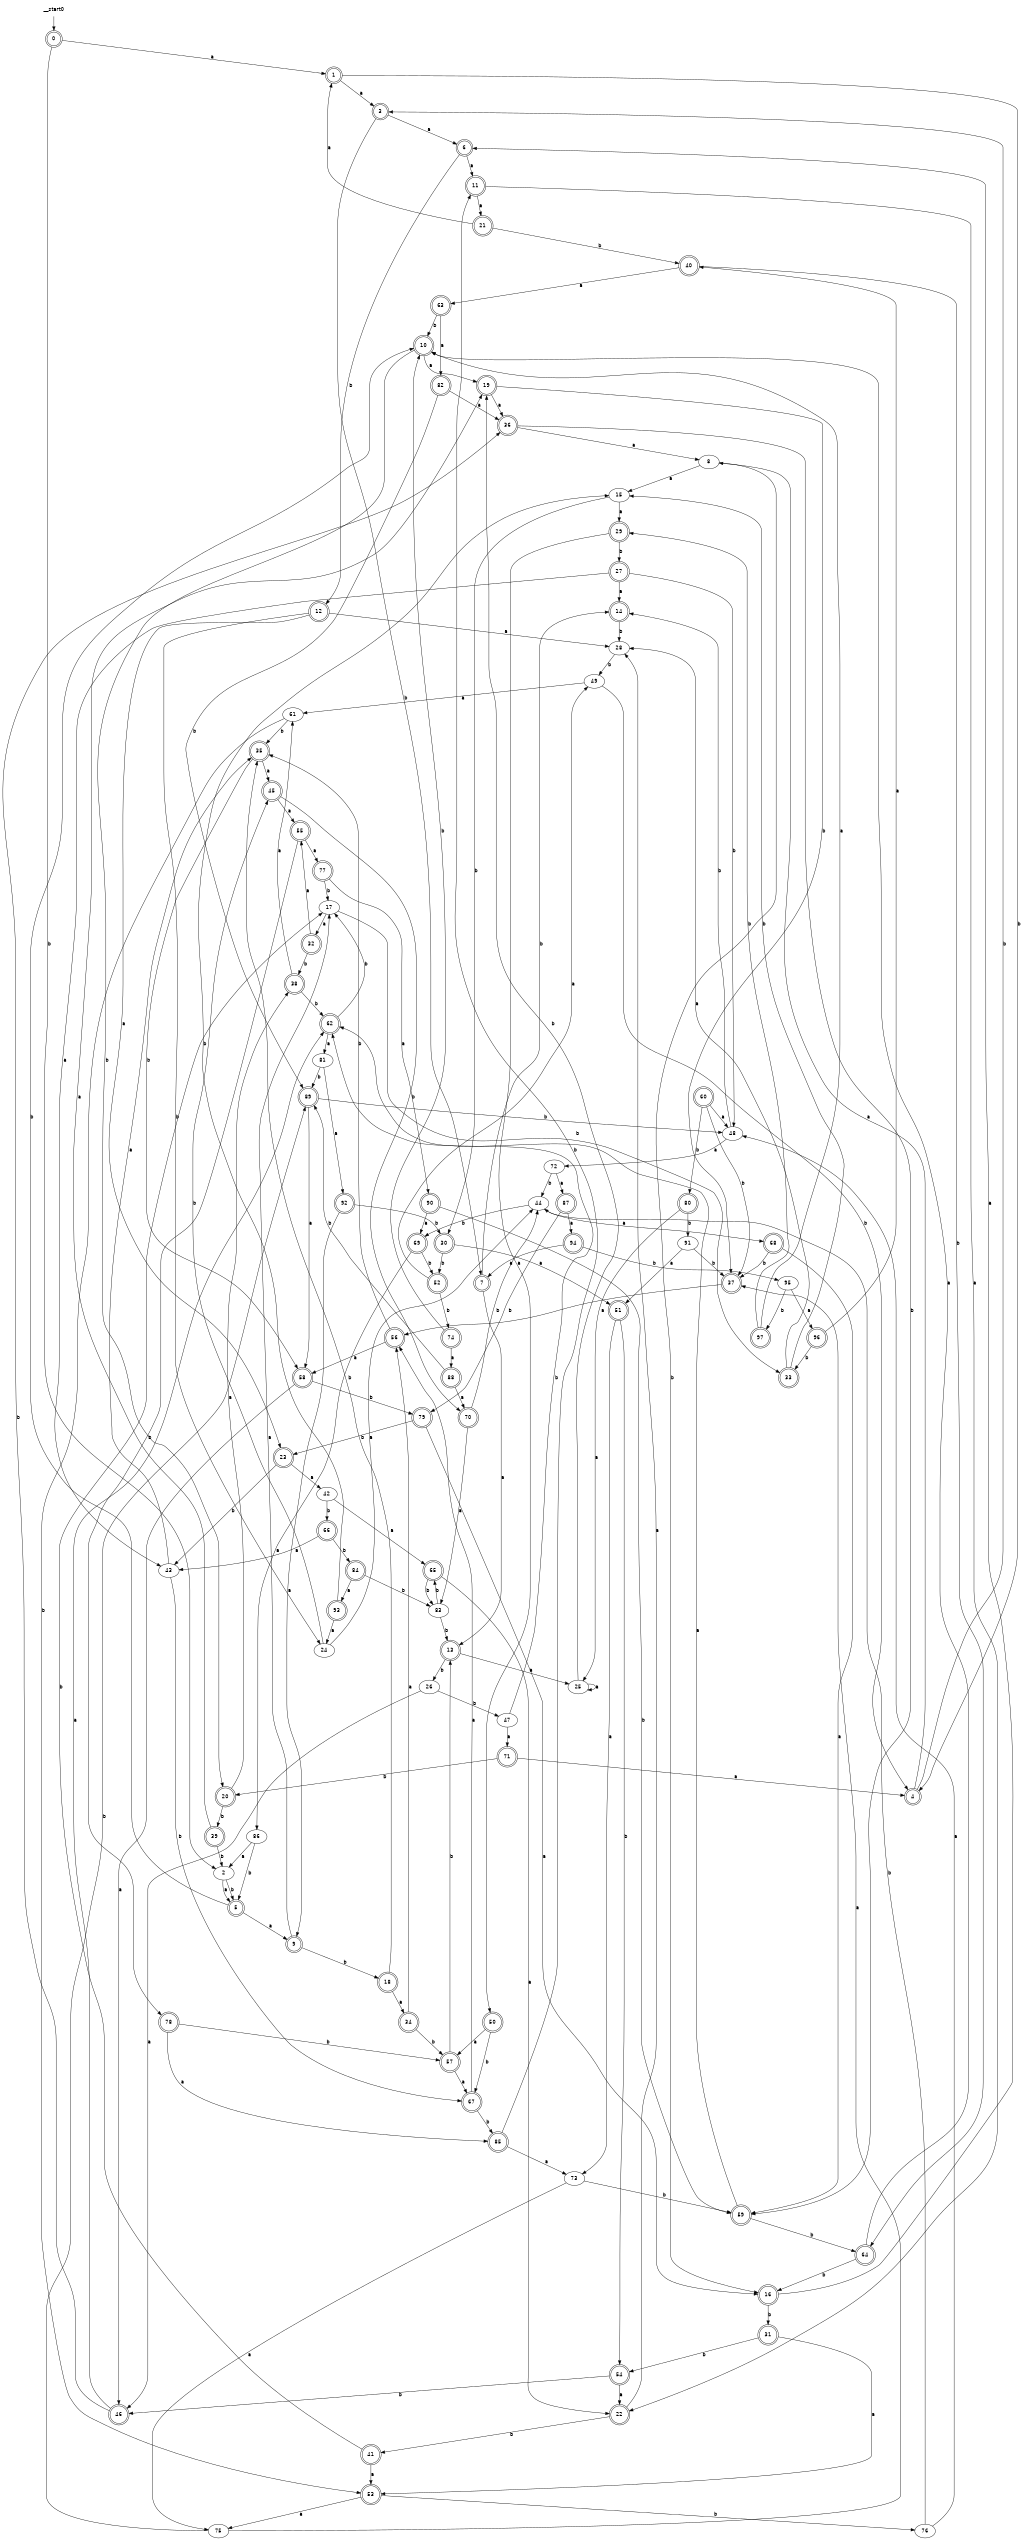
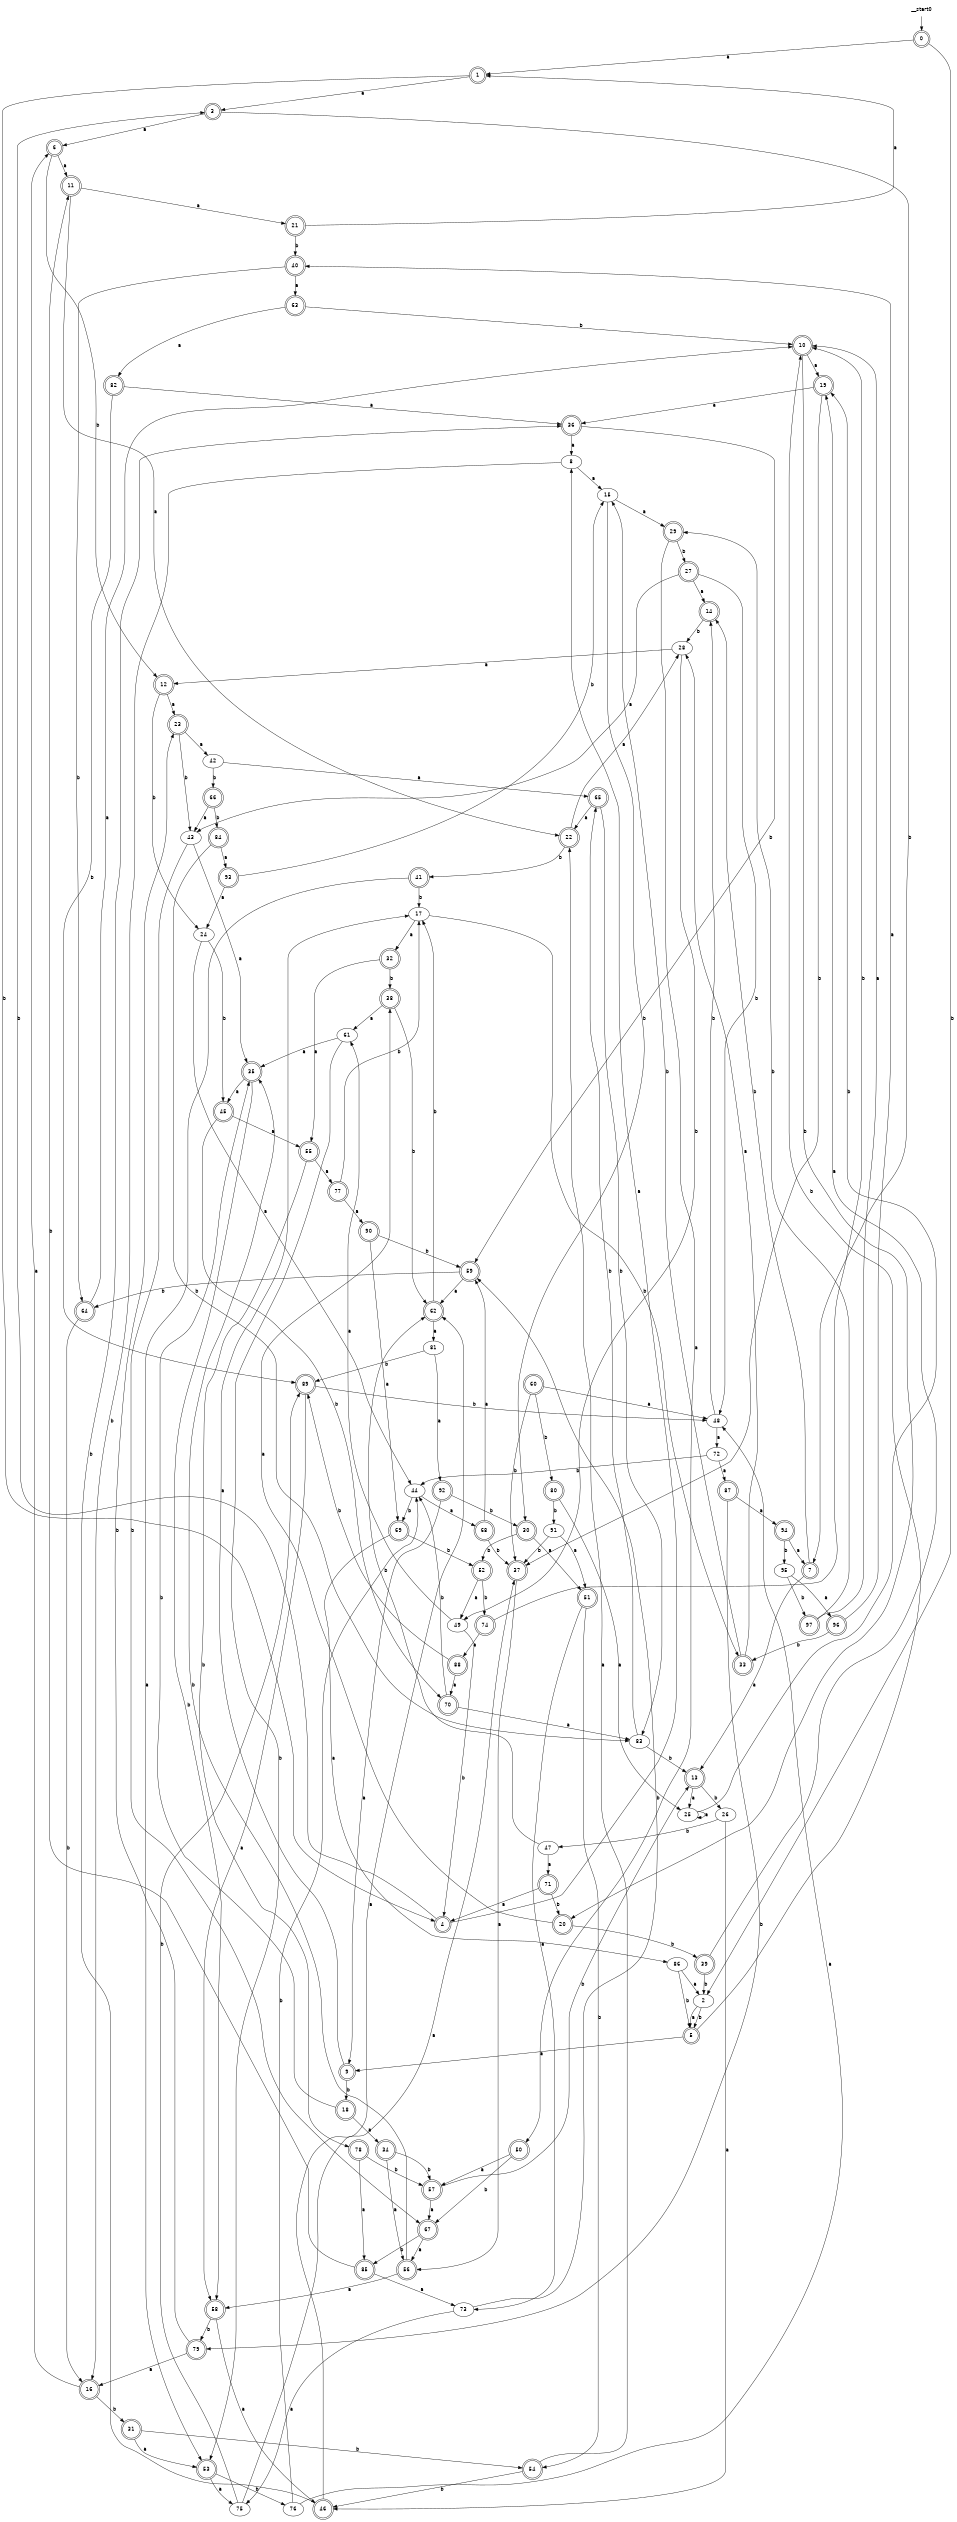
(467, 630) -> (425, 666)
(282, 731) -> (304, 1052)
